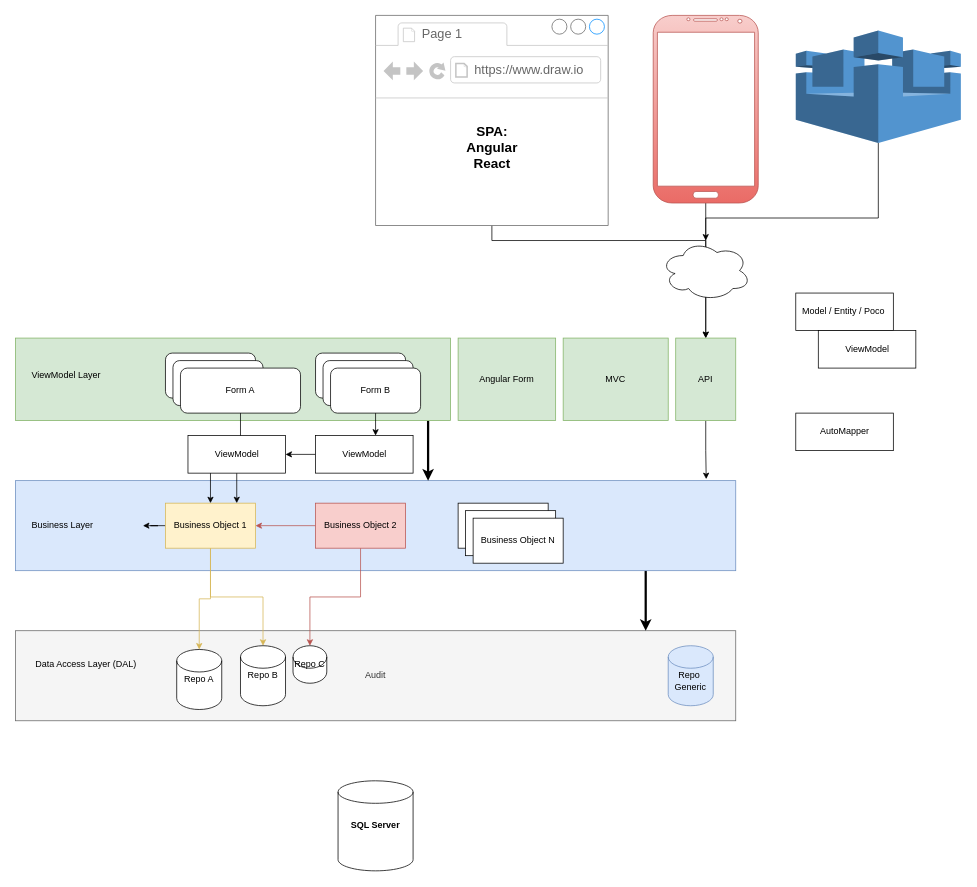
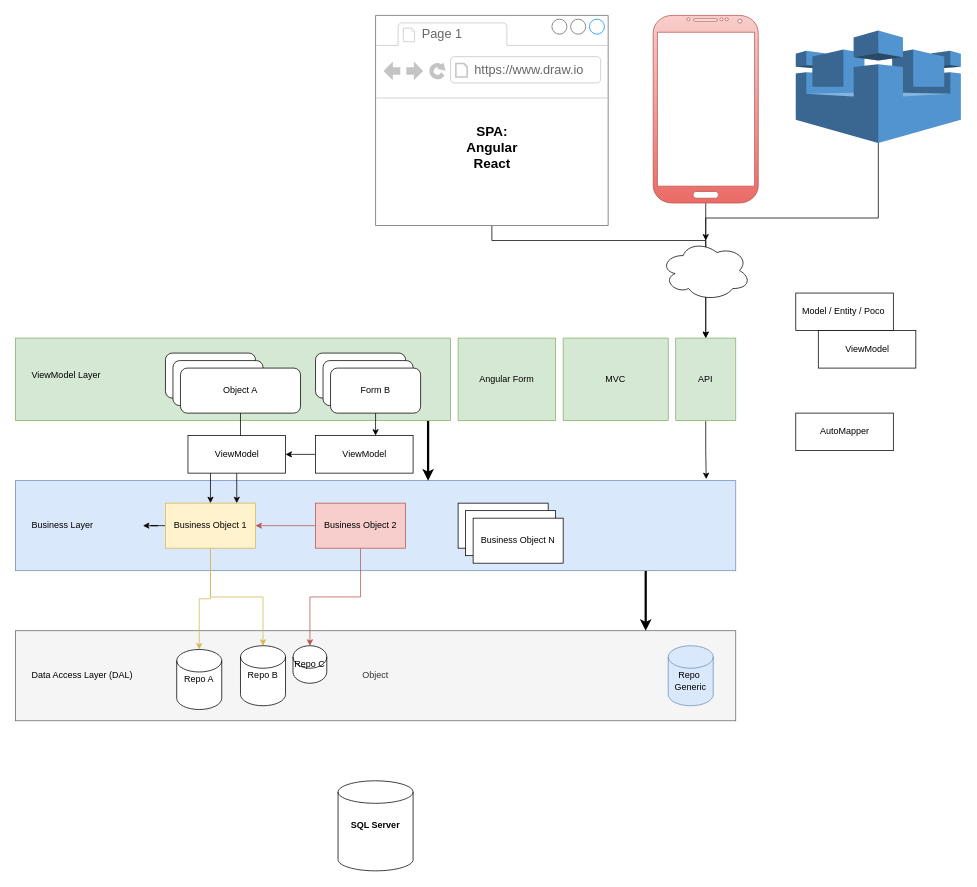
(240, 390) -> (240, 390)
(90, 664) -> (87, 675)
(375, 675) -> (375, 675)
